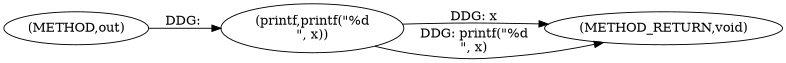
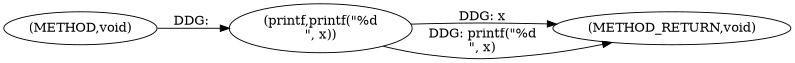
(76, 28) -> (80, 28)
